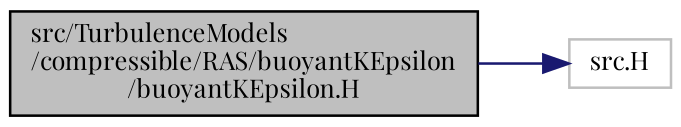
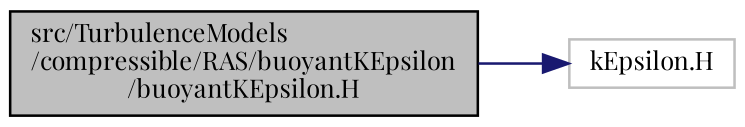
(620, 64) -> (652, 64)
